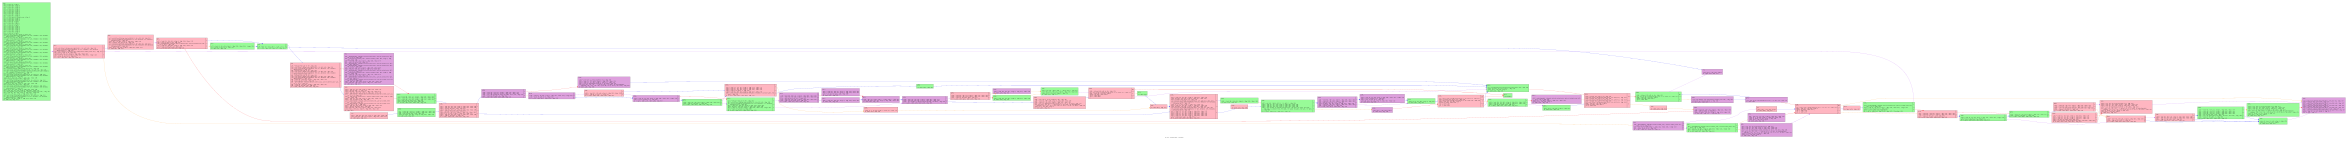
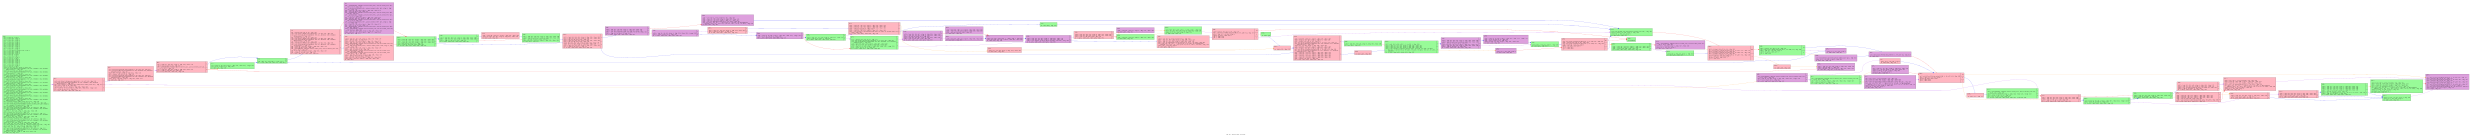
none -> (459, 38)
